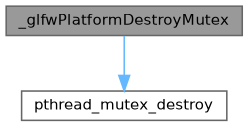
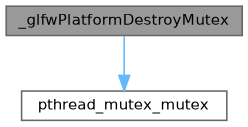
(124, 106) -> (124, 106)
